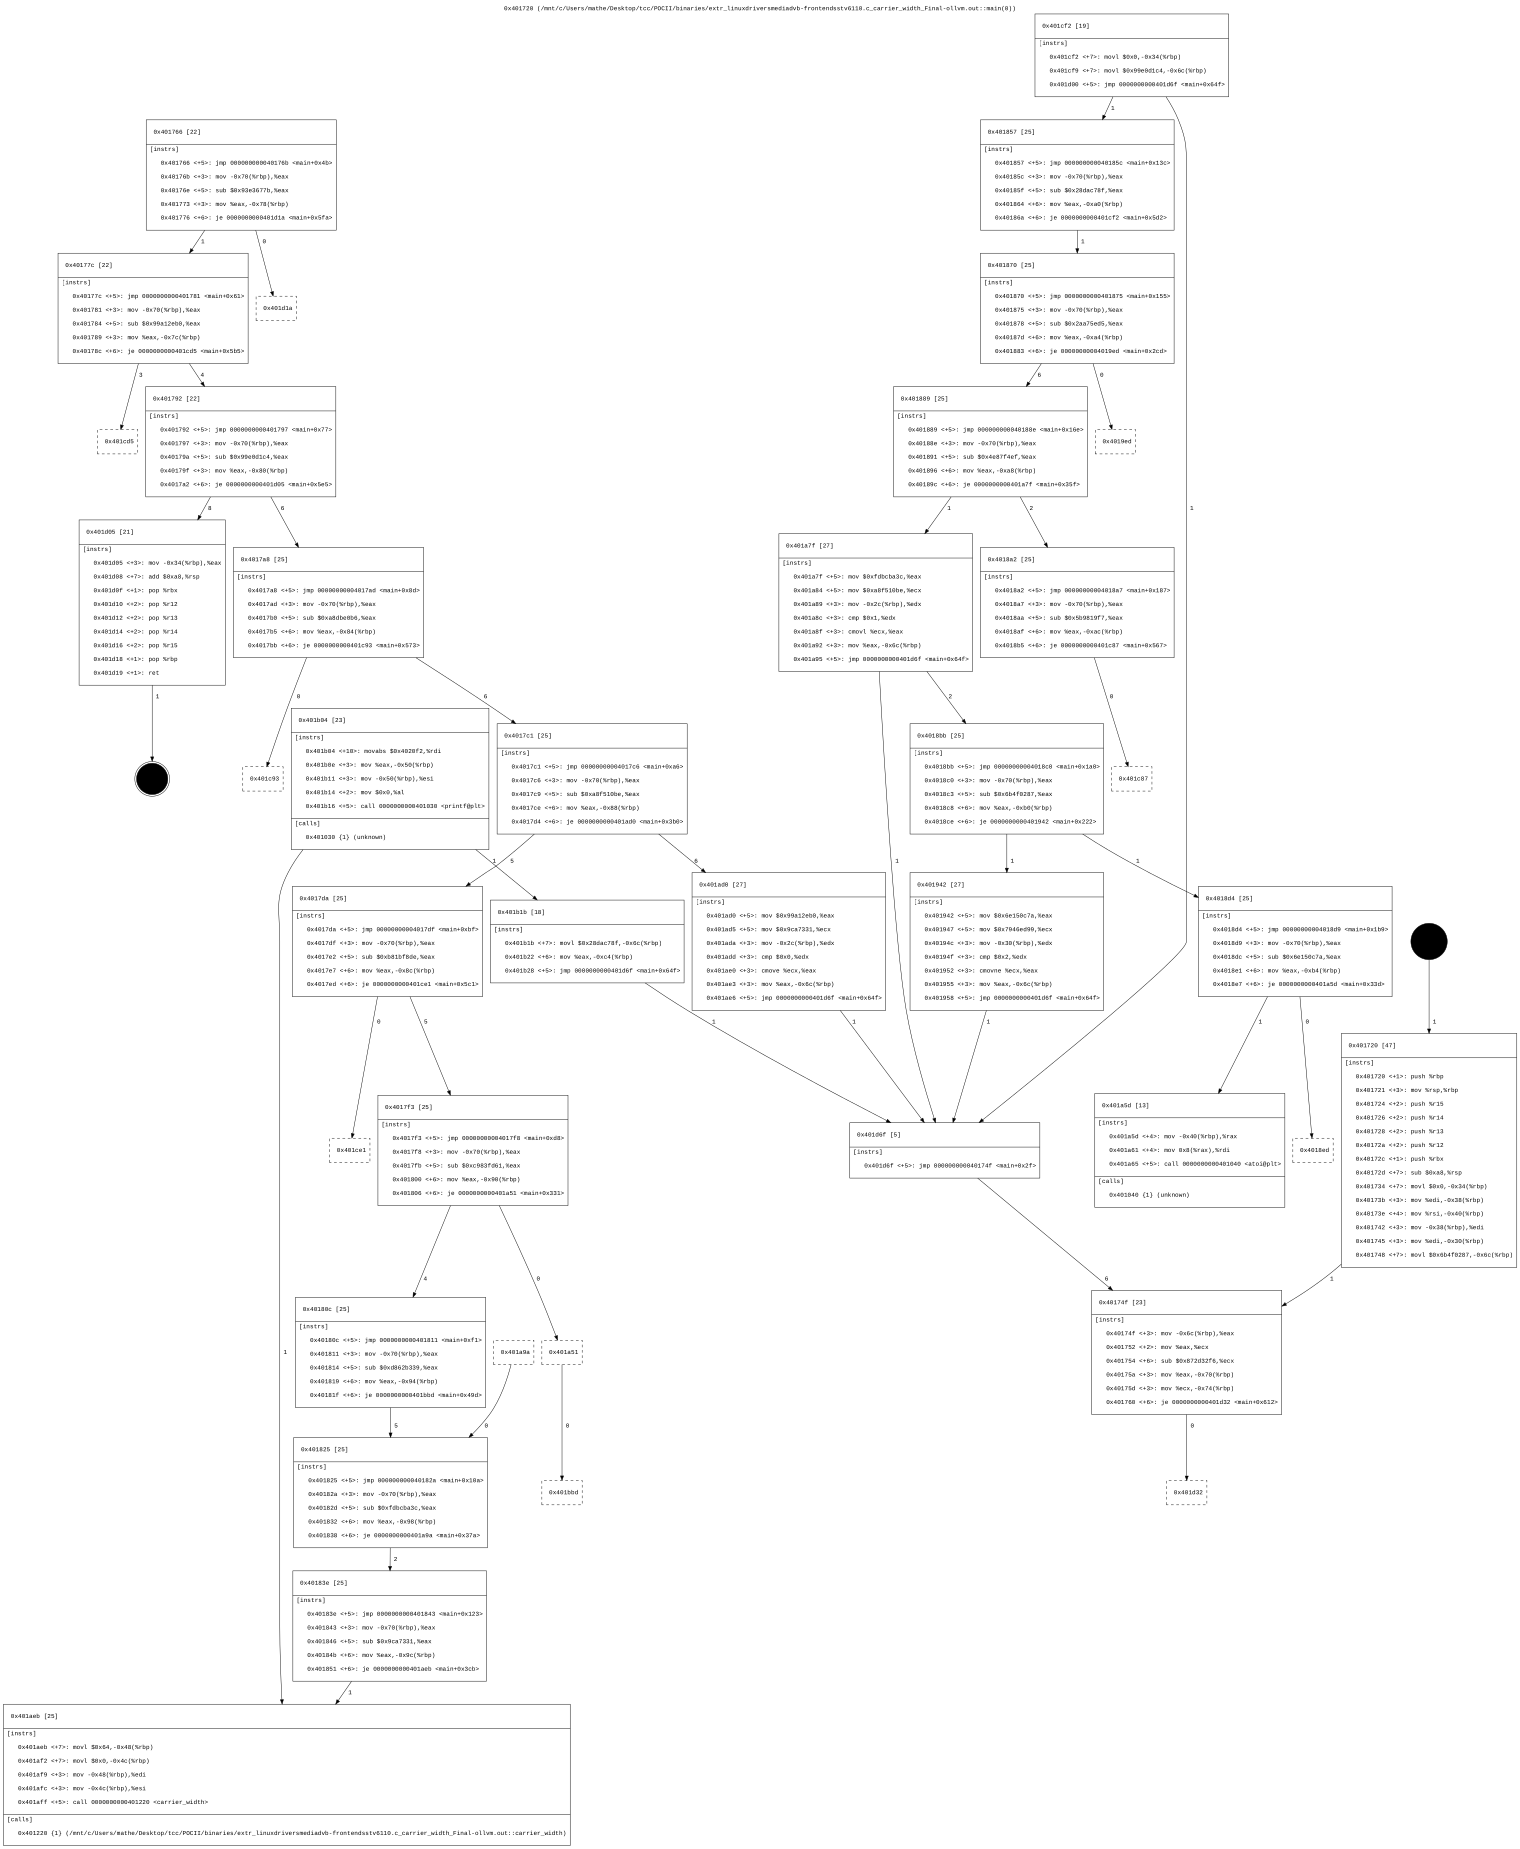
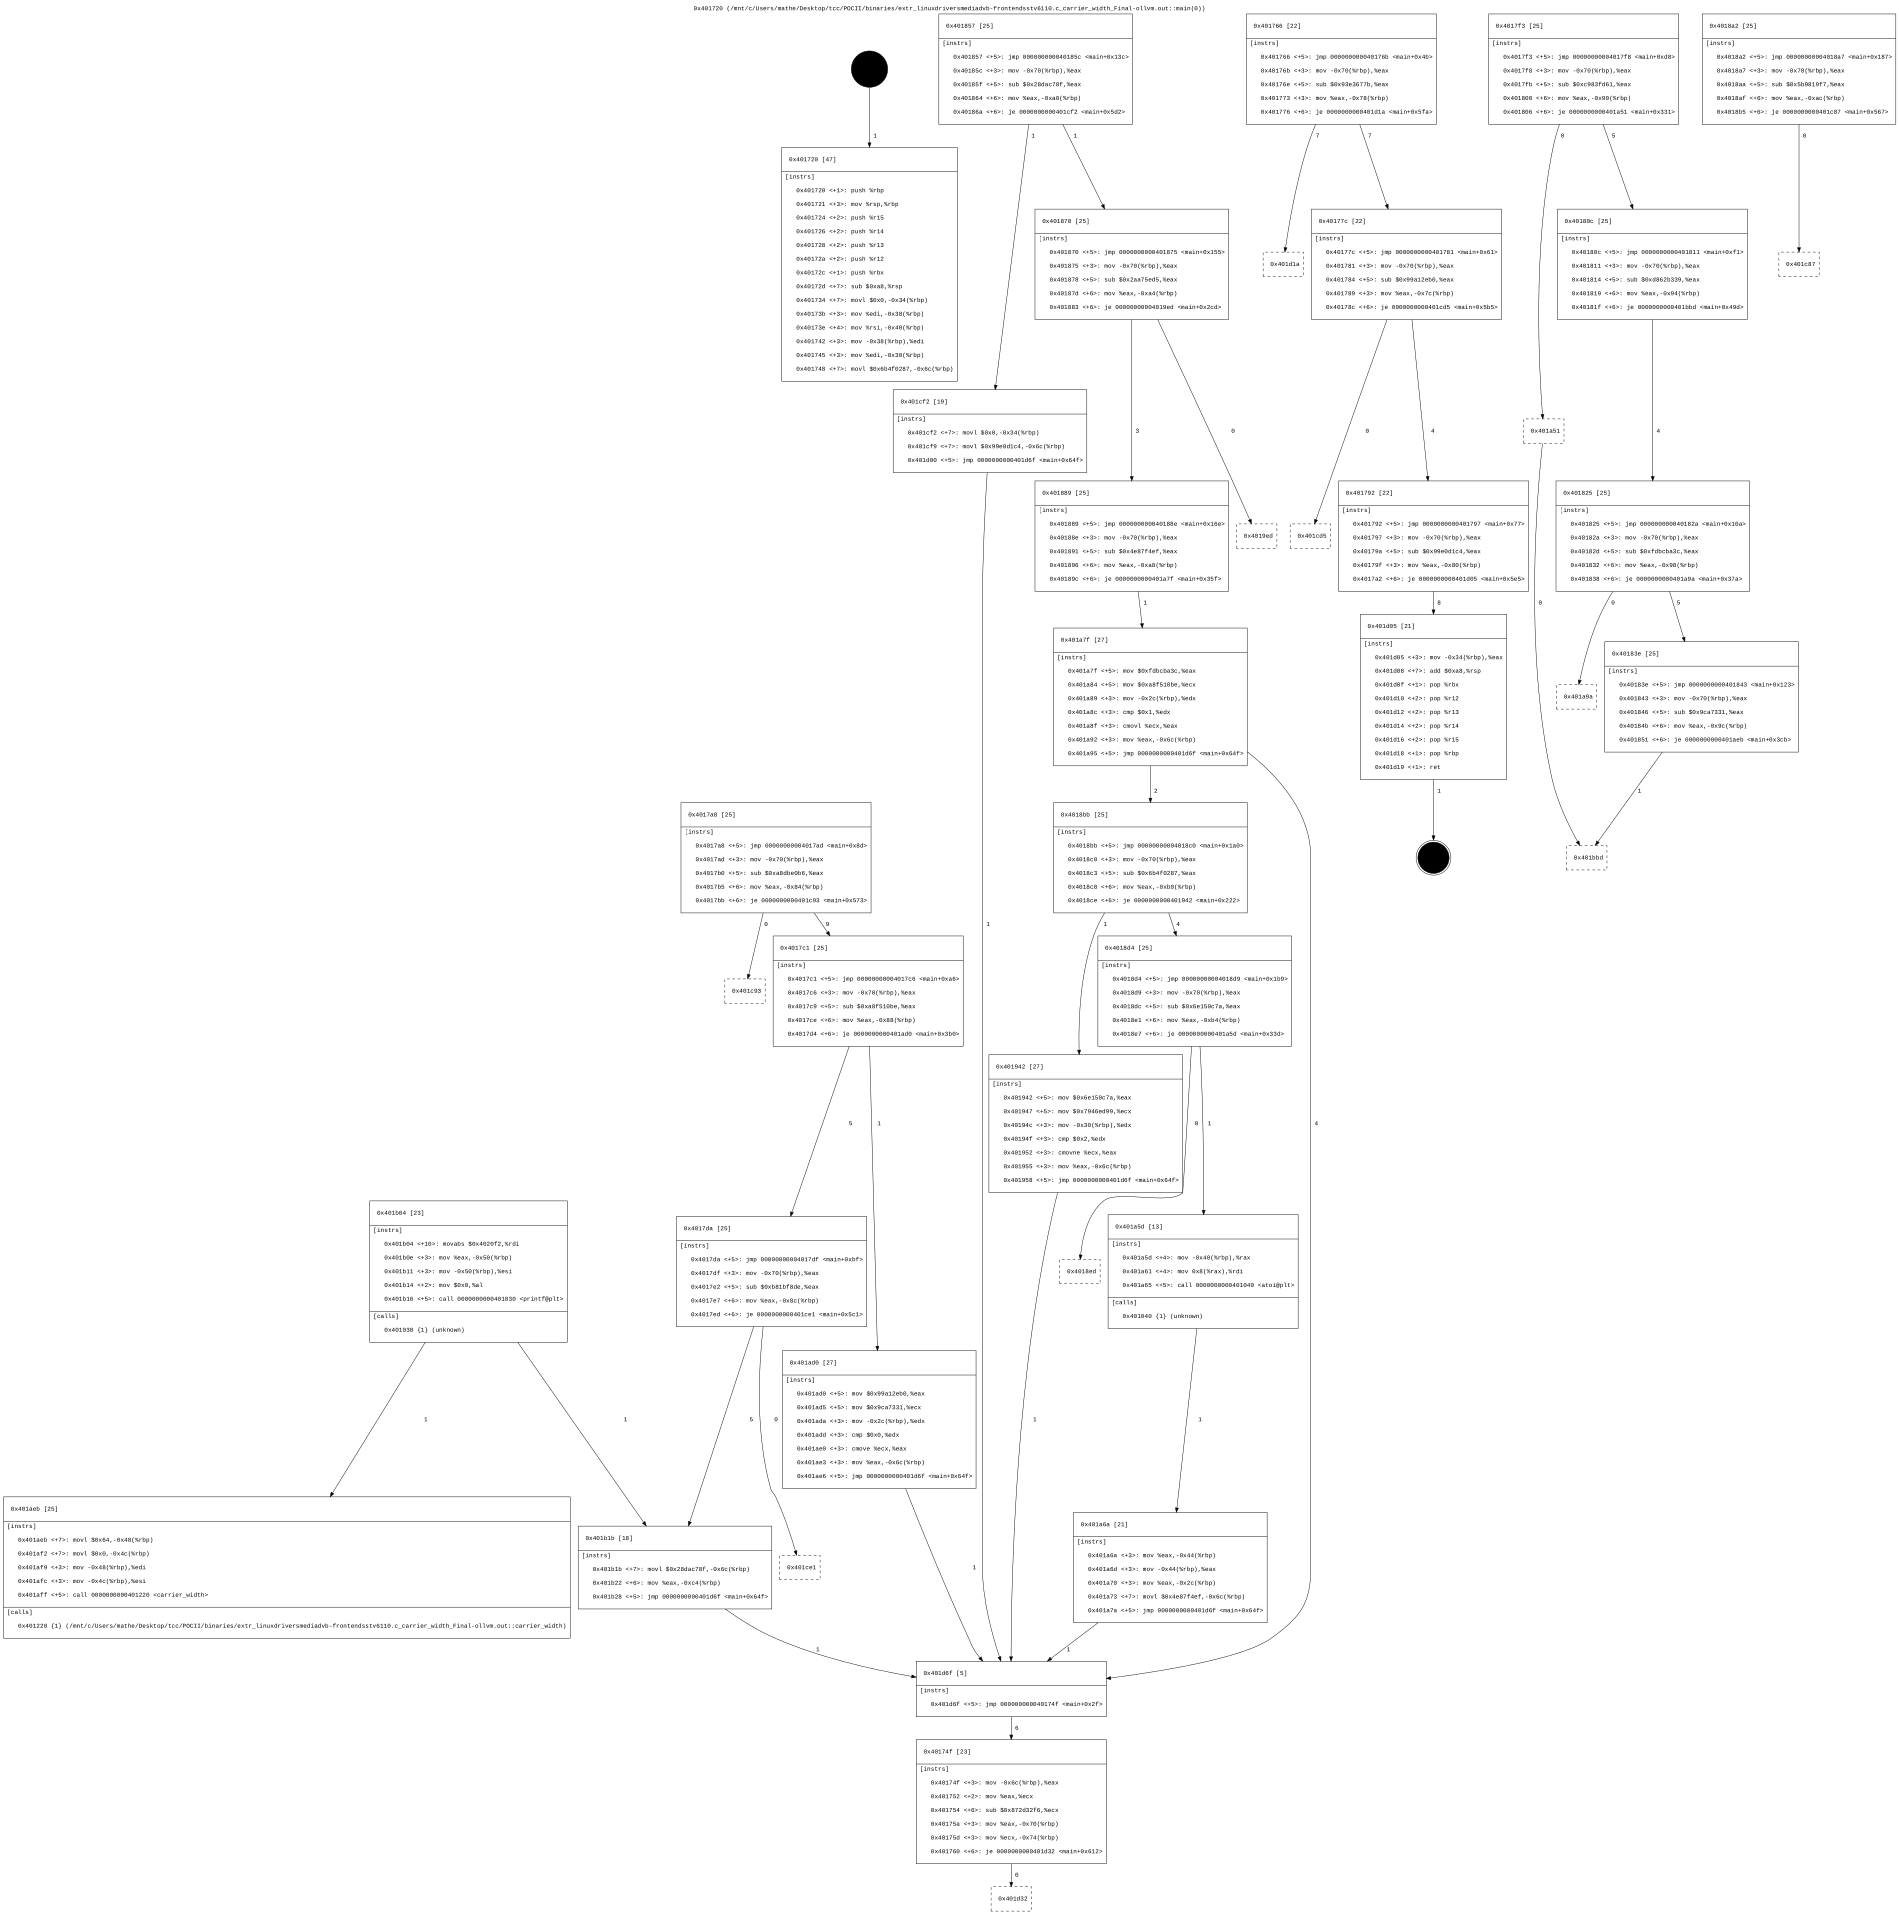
(1109, 106) -> (1012, 255)
(201, 242) -> (1368, 136)
(263, 242) -> (1316, 136)
(139, 375) -> (1365, 431)
(1038, 375) -> (1136, 431)
(284, 520) -> none
(1033, 520) -> none
(484, 697) -> (826, 924)
(694, 861) -> (877, 1124)
(895, 861) -> (1315, 1124)
(1136, 861) -> (1176, 924)
(429, 1044) -> (722, 1424)
(424, 1279) -> (1612, 136)
(1314, 1285) -> none
(497, 1402) -> (1592, 634)
(394, 1426) -> (1657, 431)
(394, 1559) -> (1677, 603)
none -> (1170, 1568)
(345, 1691) -> (1630, 797)
